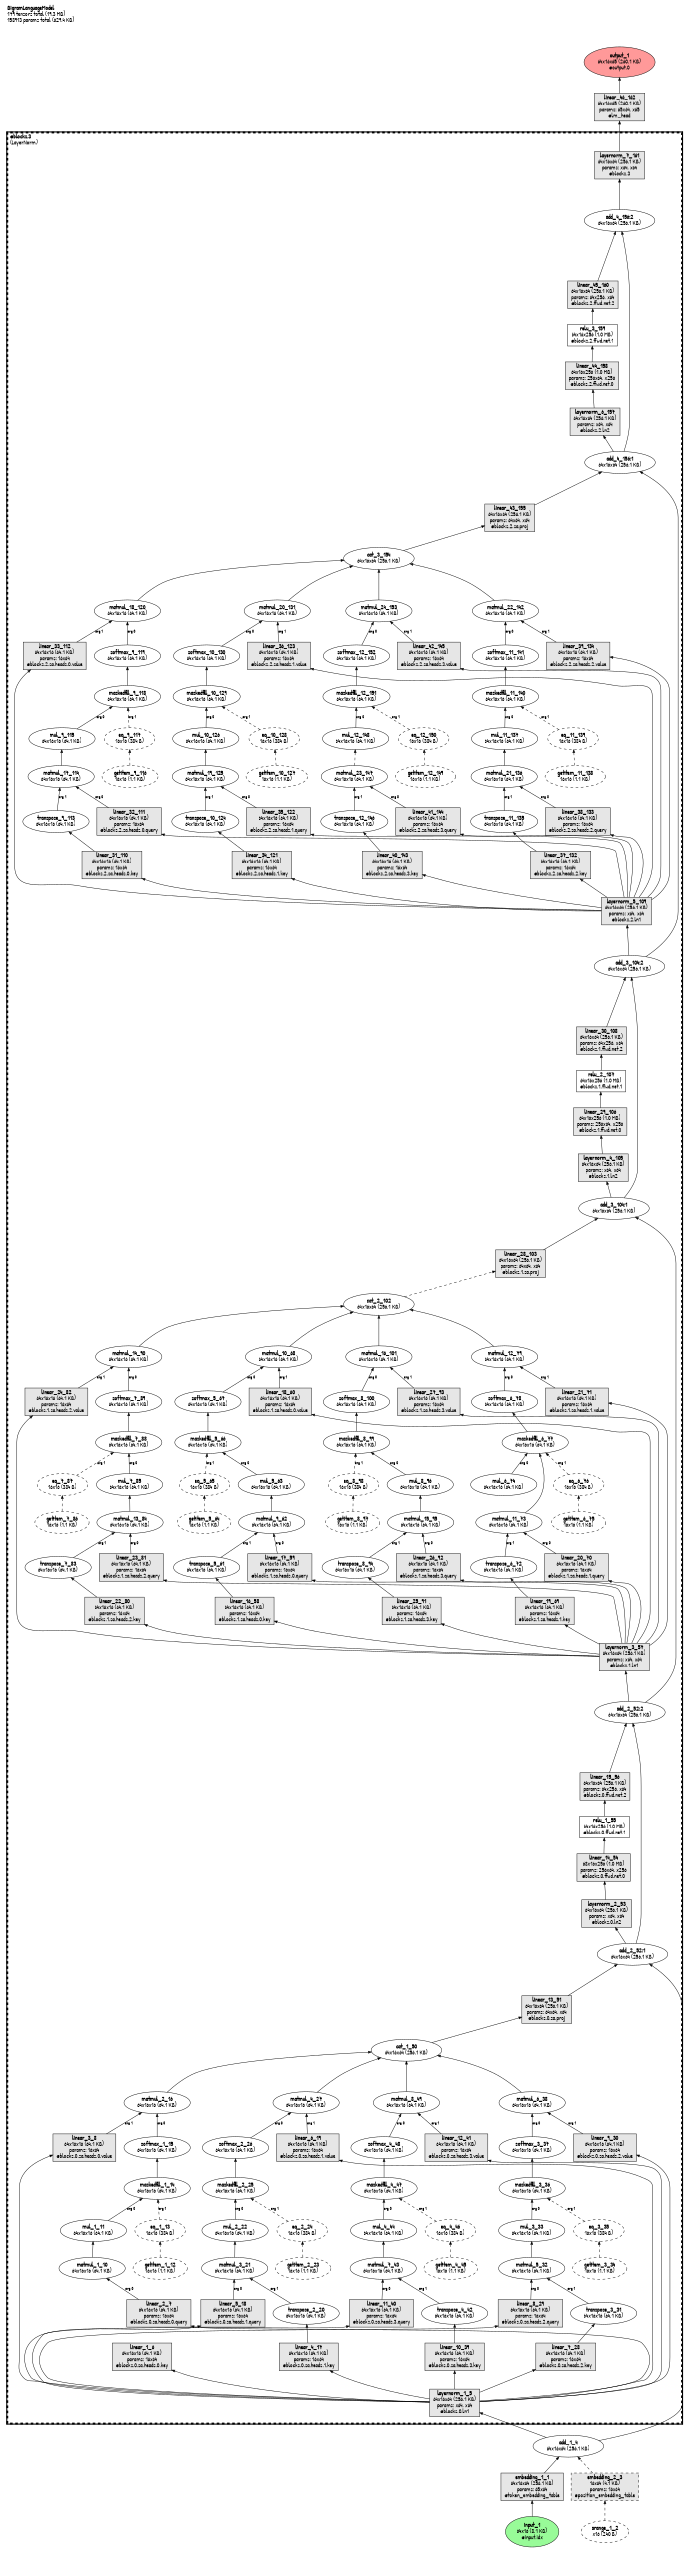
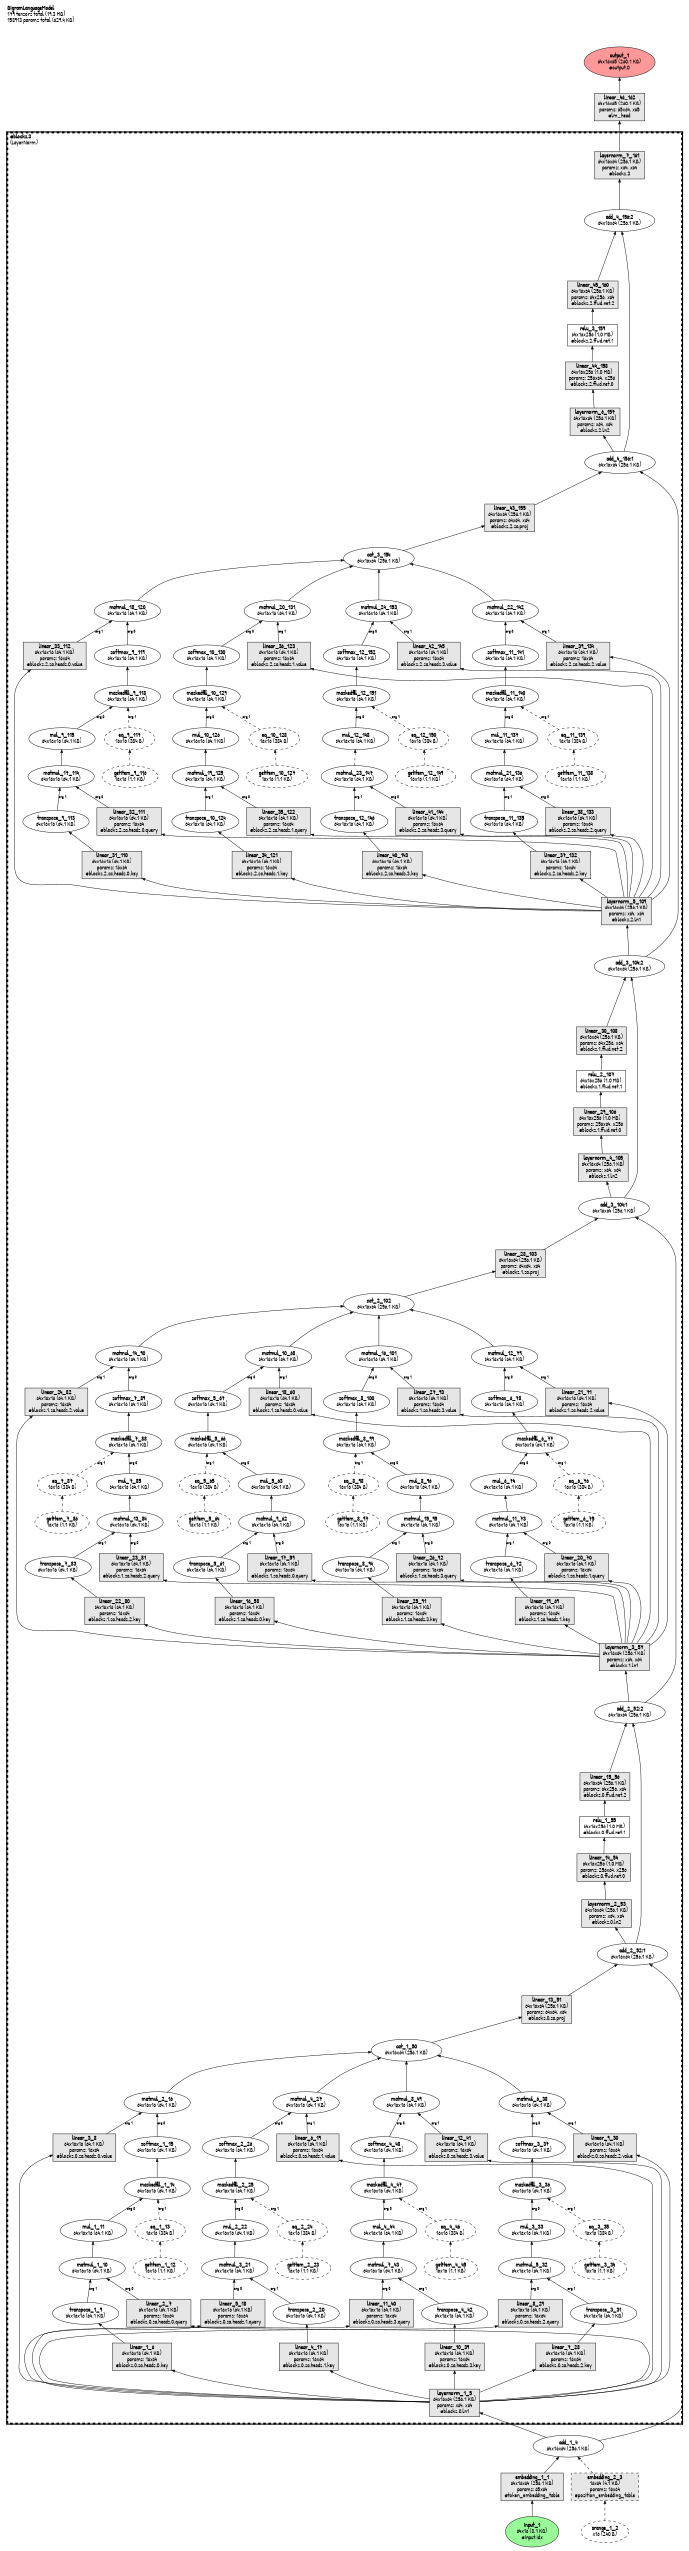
(448, 1284) -> (448, 1284)
(577, 1410) -> (577, 1410)
(543, 1488) -> (507, 1505)
(604, 1864) -> (604, 1864)
none -> (86, 2313)
